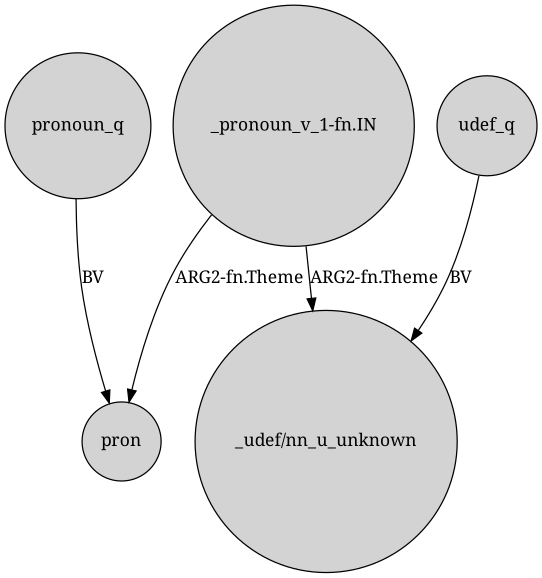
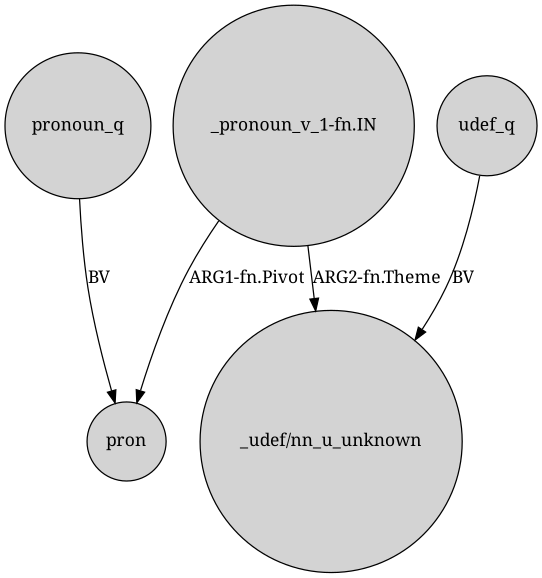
(239, 278) -> (248, 278)
